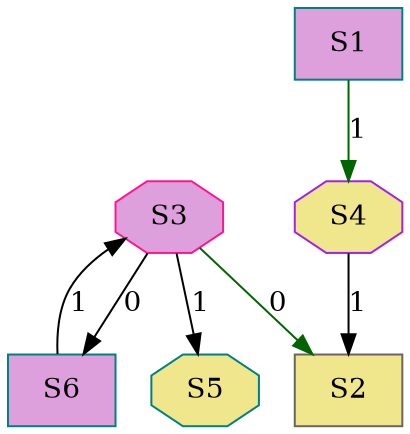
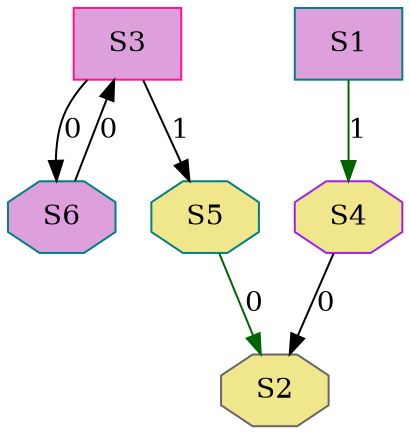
(169, 217) -> (127, 44)
(249, 294) -> (236, 295)
(80, 304) -> (110, 130)
(358, 304) -> (327, 304)
(62, 390) -> (62, 217)
(349, 390) -> (275, 390)
